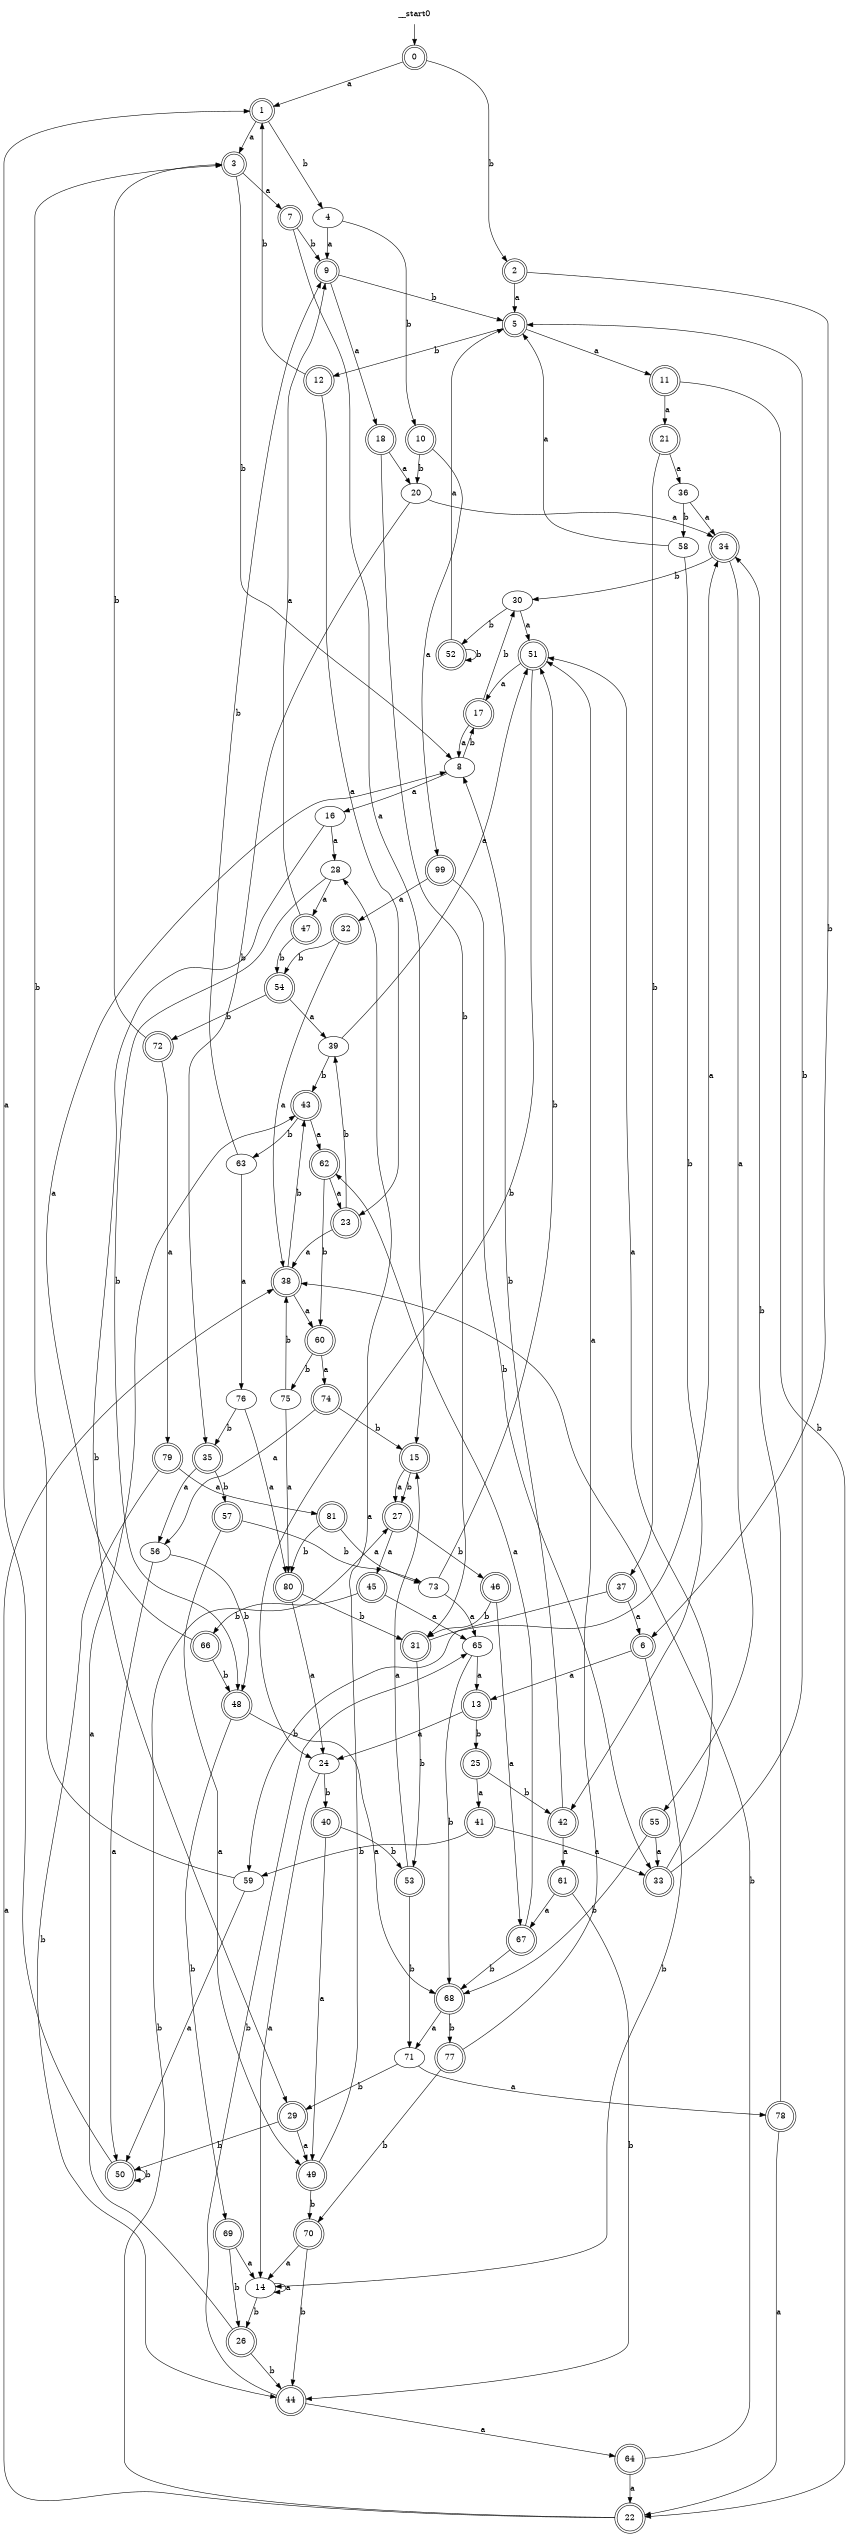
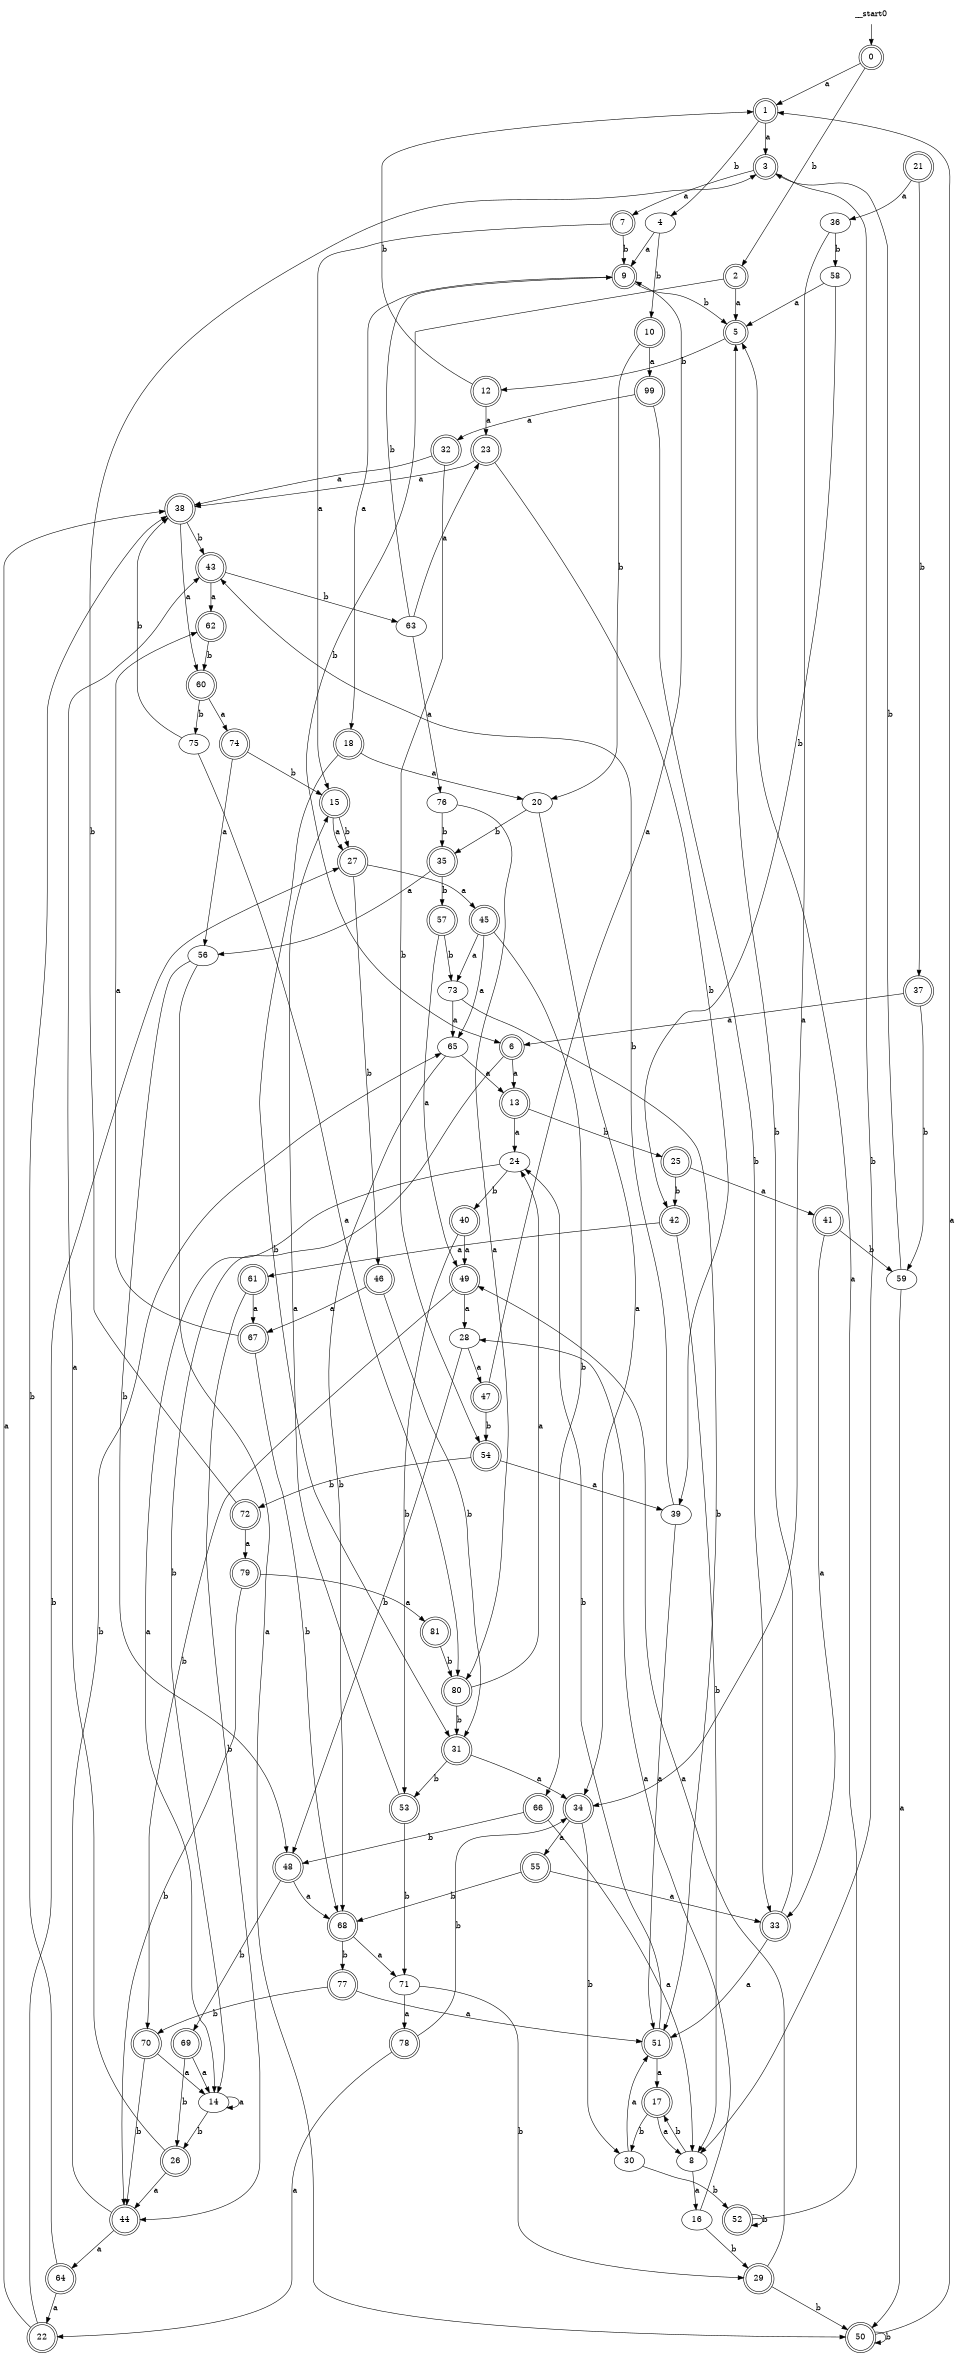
(665, 381) -> none
(334, 1191) -> (438, 544)
(373, 1562) -> (469, 955)
(272, 2371) -> (156, 2191)
